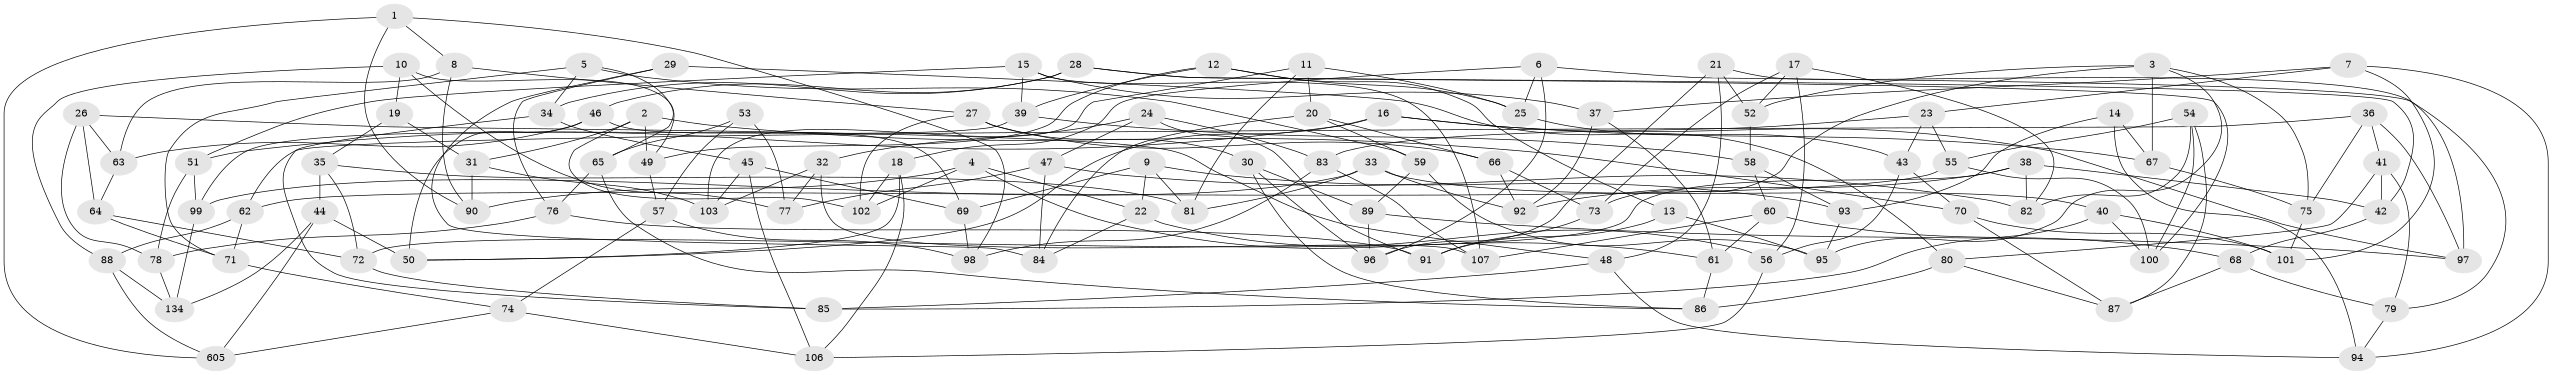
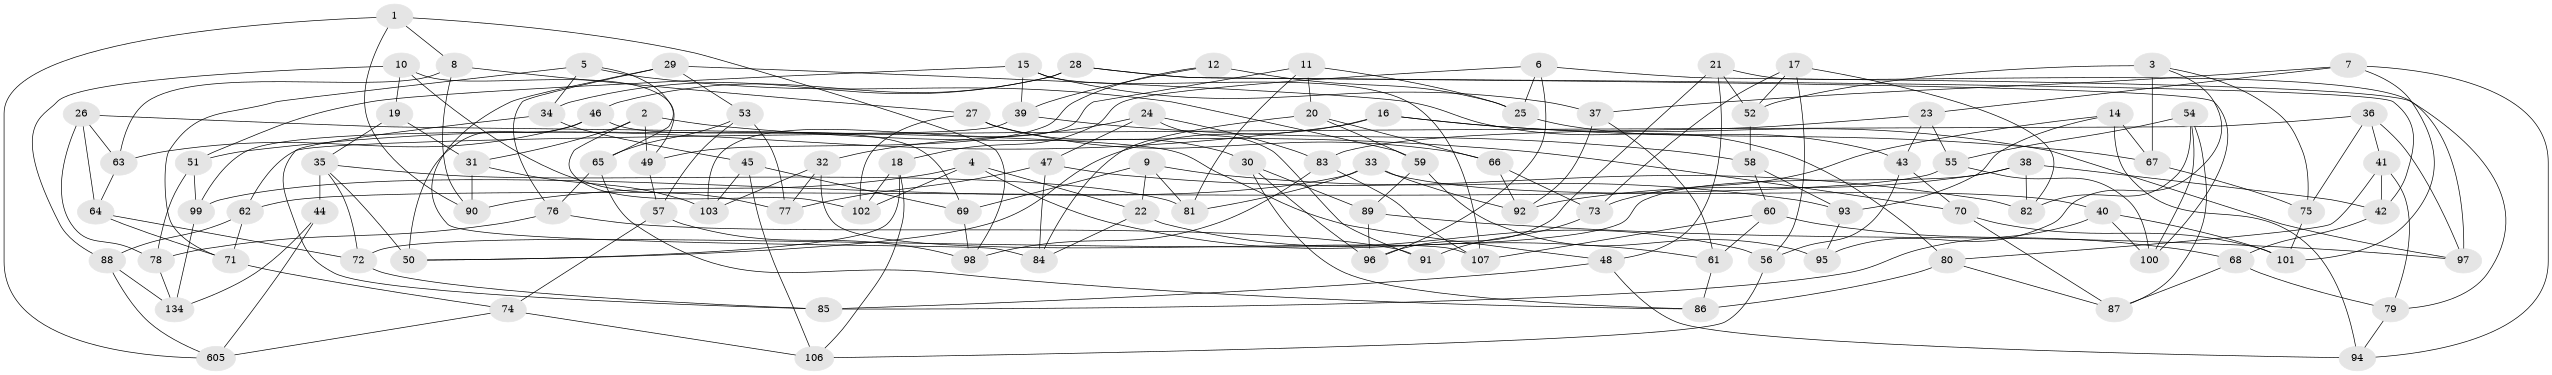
none -> (719, 97)
(1861, 115) -> (1852, 158)
(1669, 212) -> none
(371, 240) -> (367, 210)
